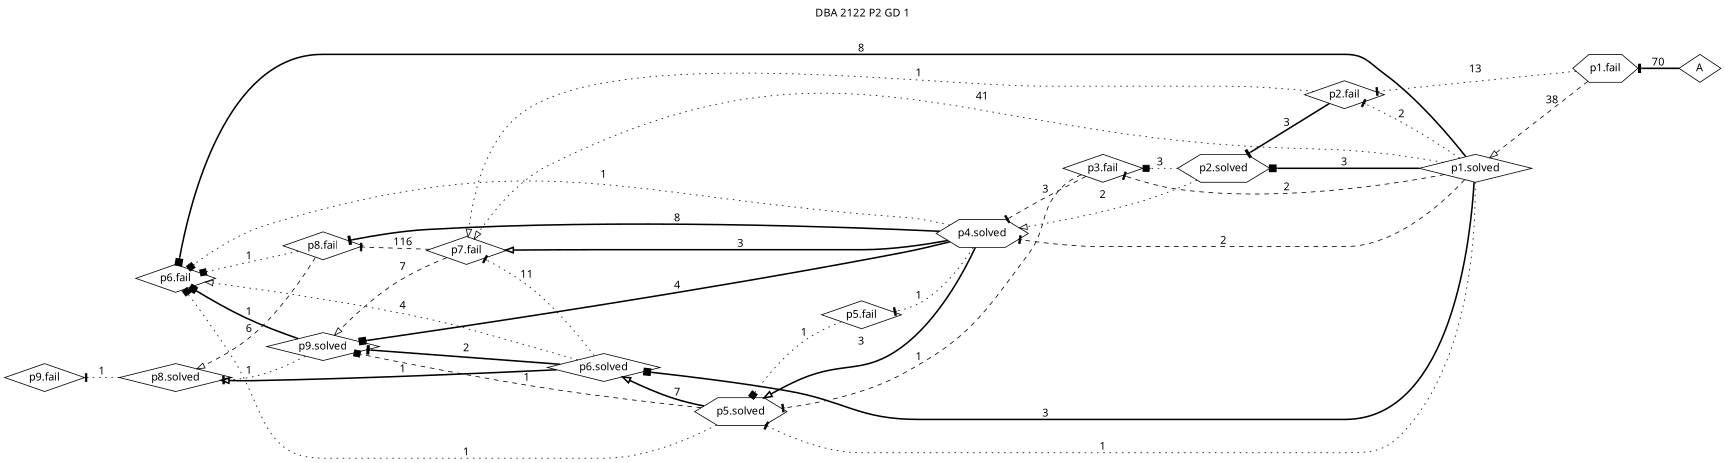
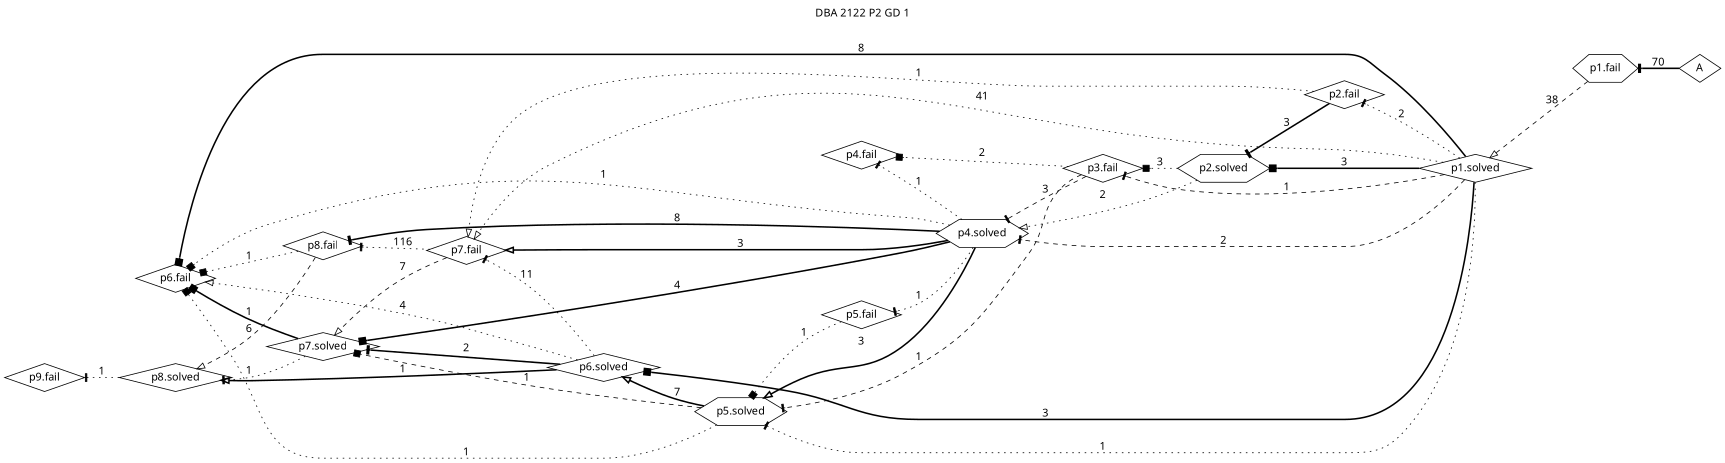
(1478, 81) -> none
none -> (861, 155)
(1287, 187) -> (1287, 187)
(397, 248) -> (397, 248)
(323, 347) -> (323, 347)
